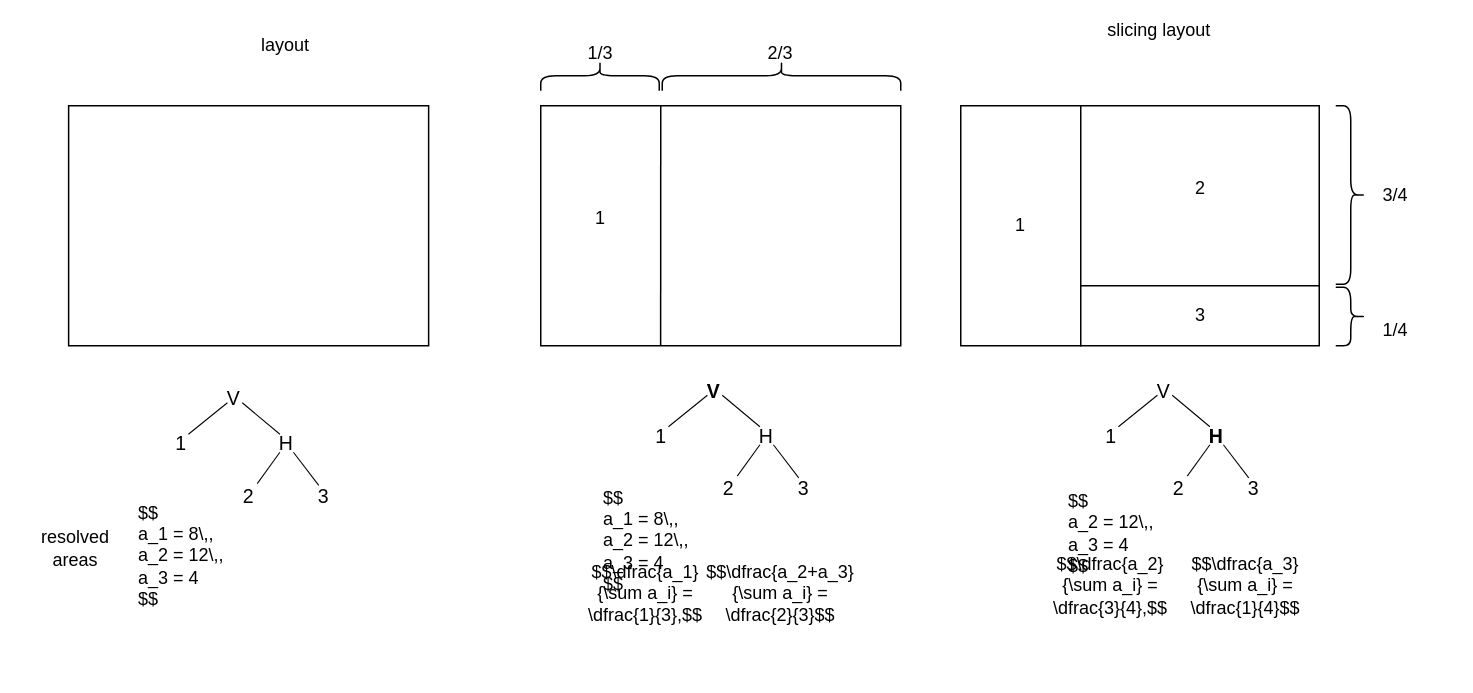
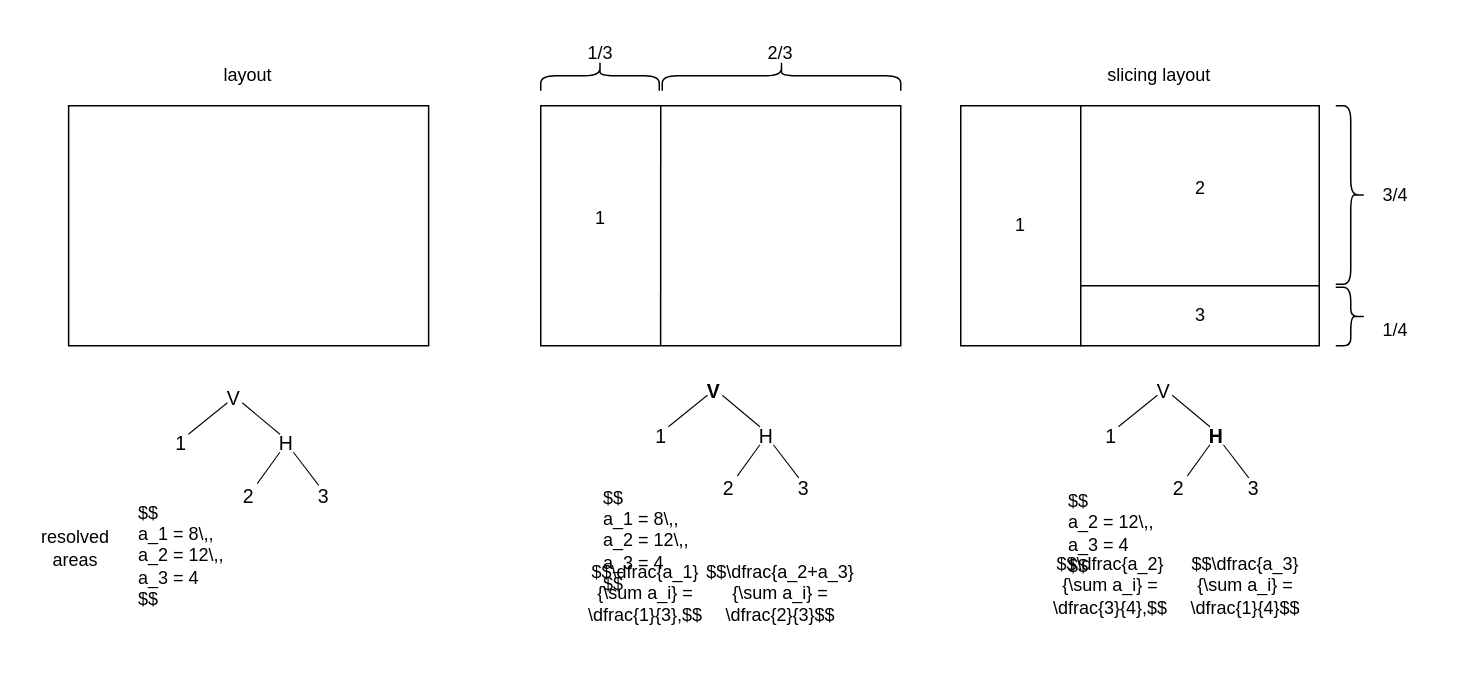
(1160, 31) -> (1160, 76)
(286, 46) -> (249, 76)
